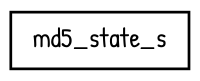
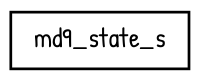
(100, 40) -> (100, 40)
